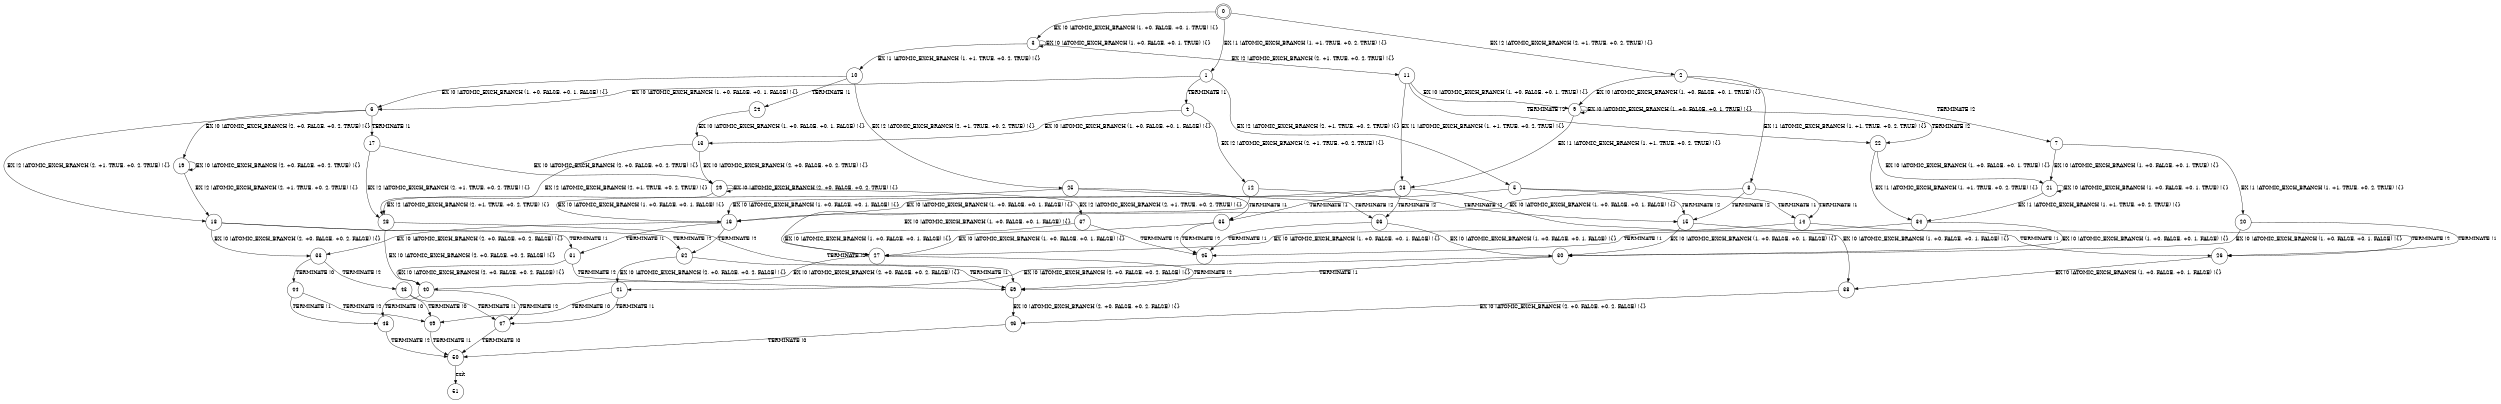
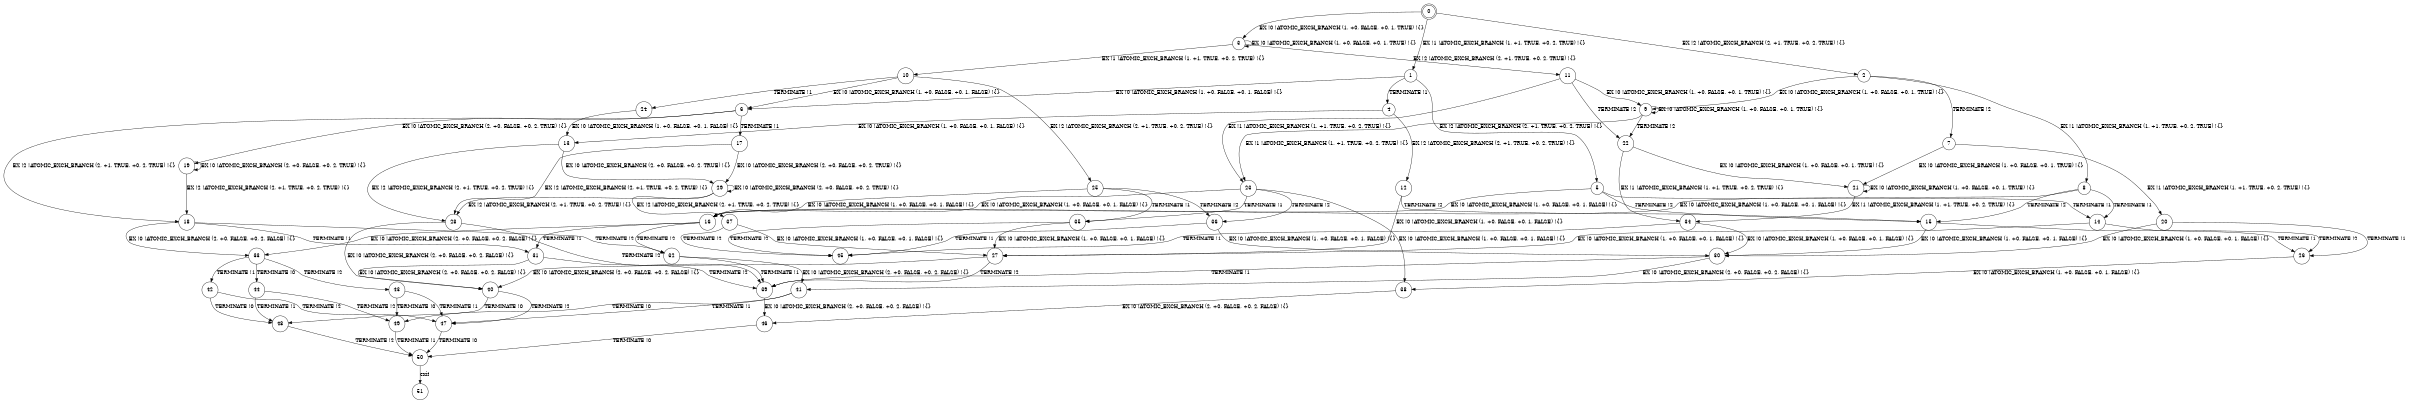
none -> (210, 290)
(1013, 290) -> (764, 290)
